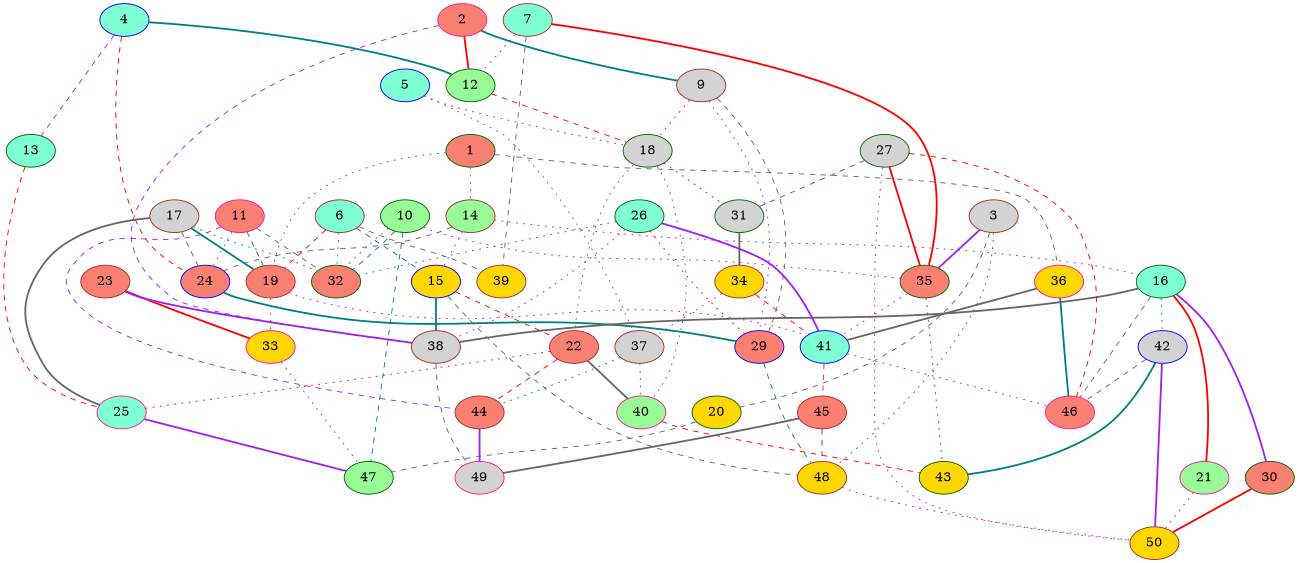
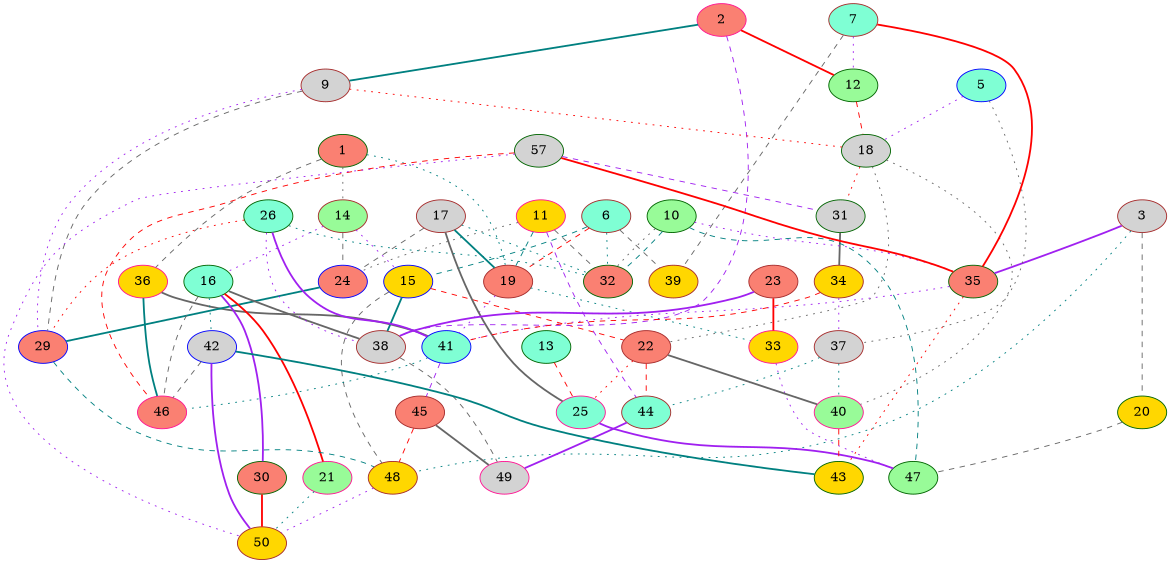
(124, 20) -> none
(885, 151) -> (539, 151)
(240, 216) -> (541, 216)
(480, 412) -> (646, 412)
